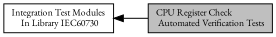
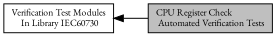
(59, 18) -> (59, 18)
